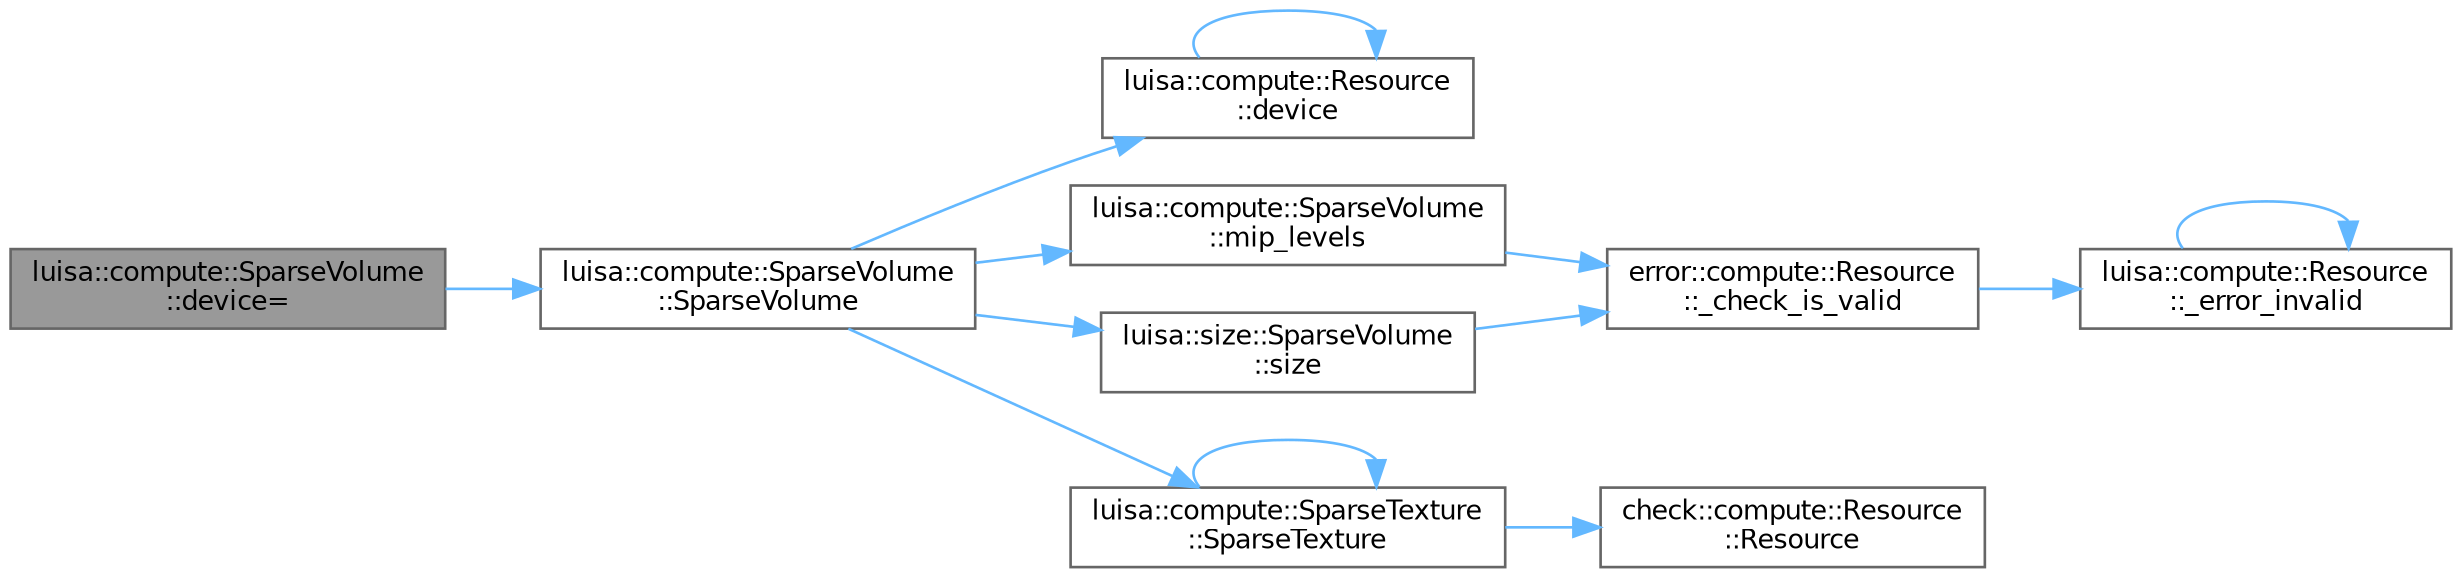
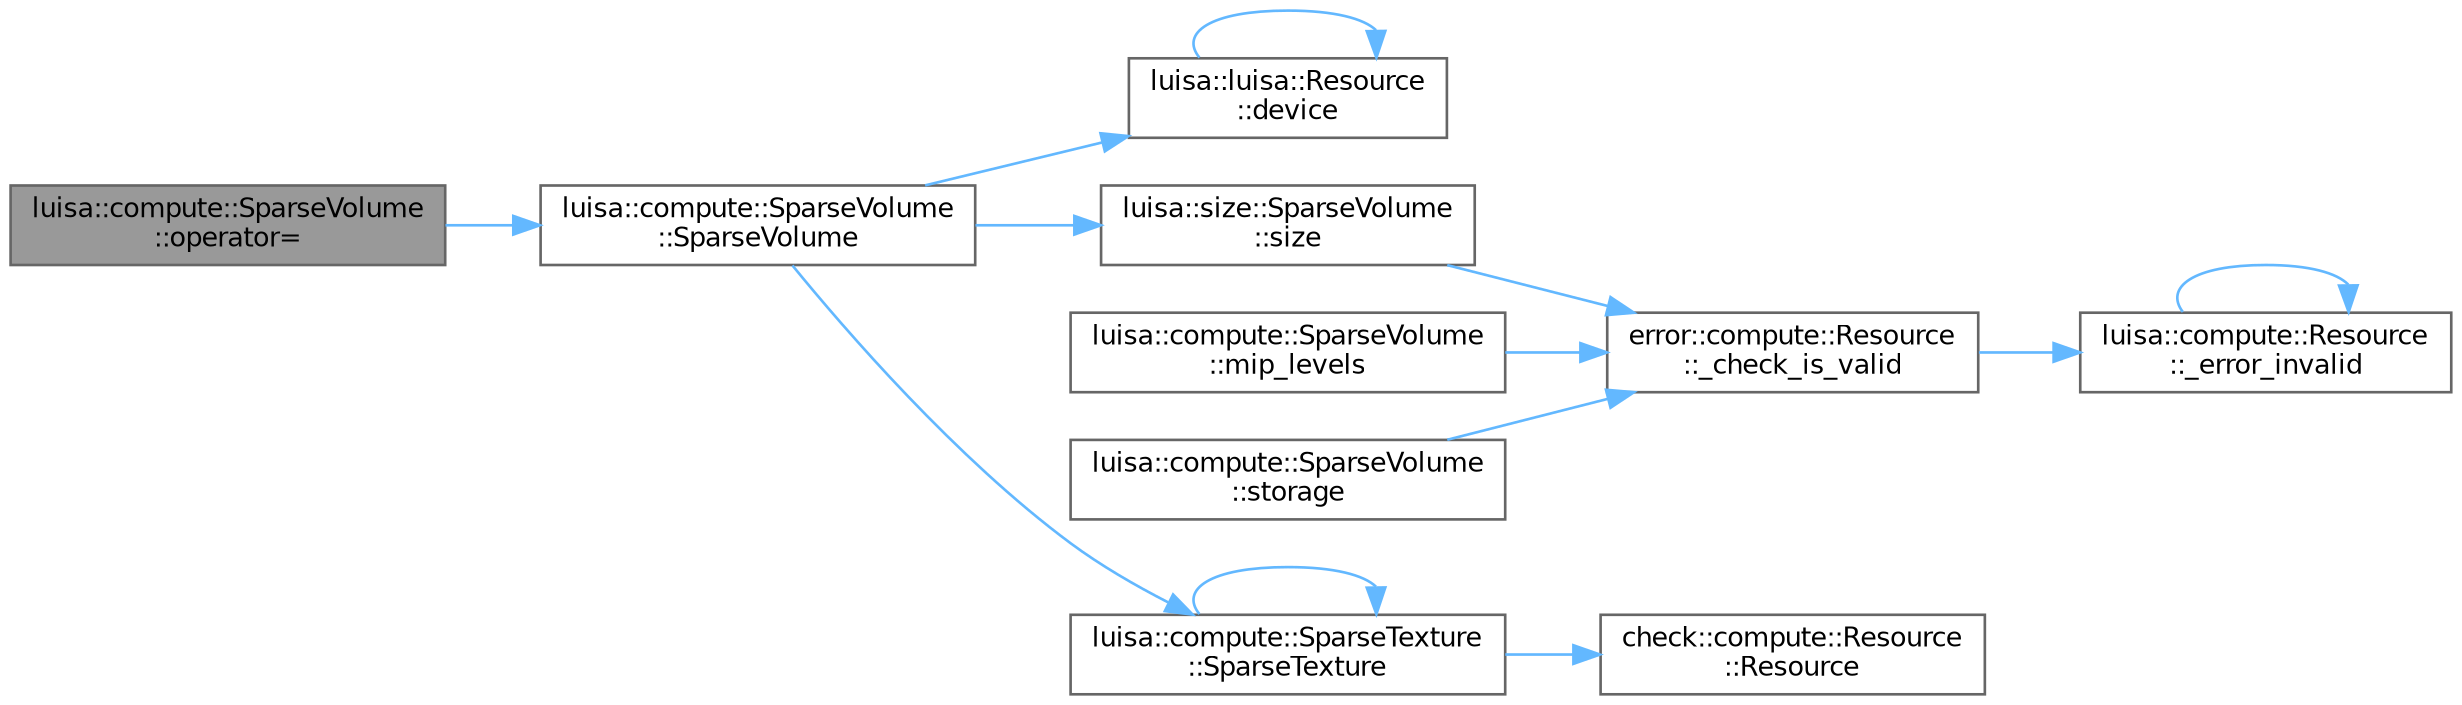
(1288, 98) -> (1288, 98)
(1009, 259) -> none
(228, 289) -> (228, 225)
none -> (1288, 480)
